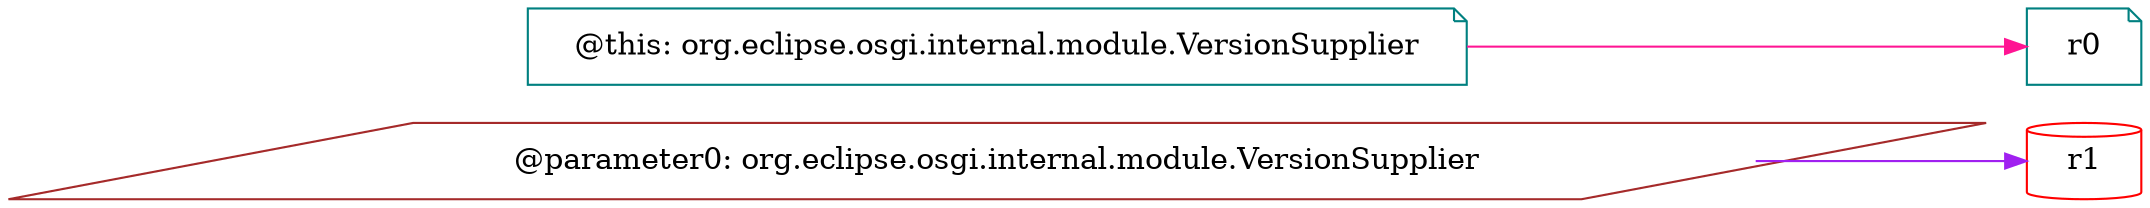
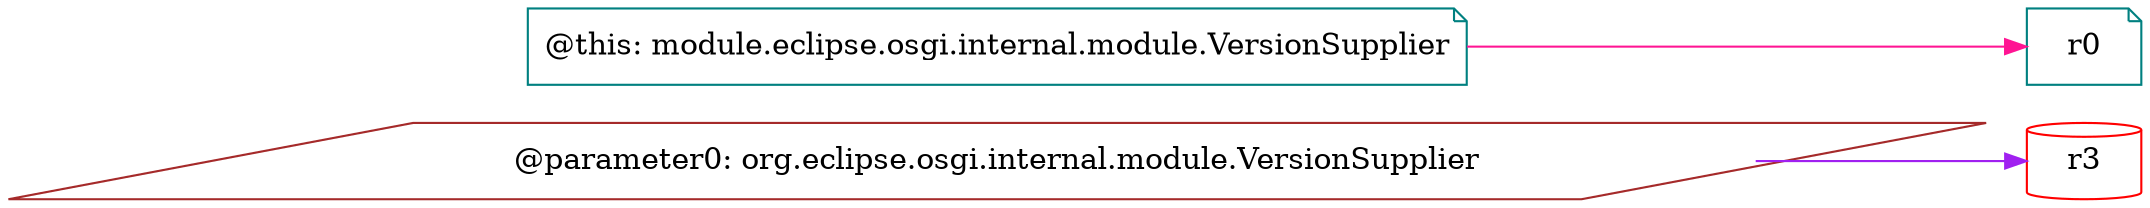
(997, 47) -> (997, 47)
(2084, 161) -> (2084, 161)
